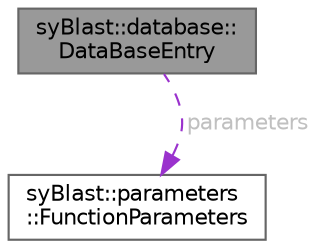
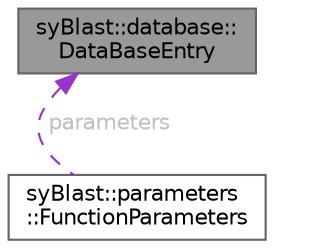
(181, 114) -> (39, 135)
